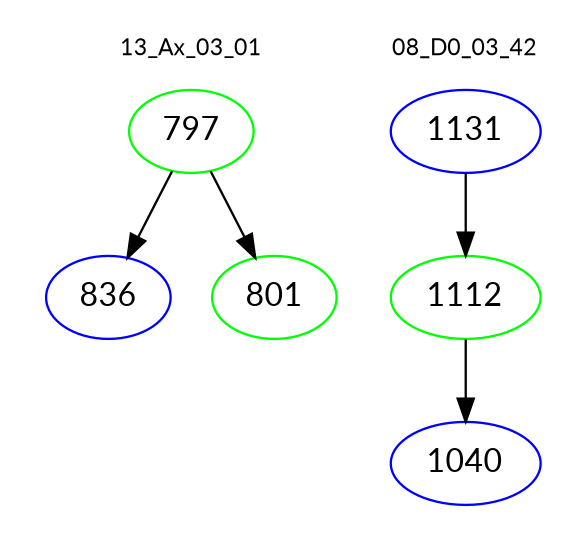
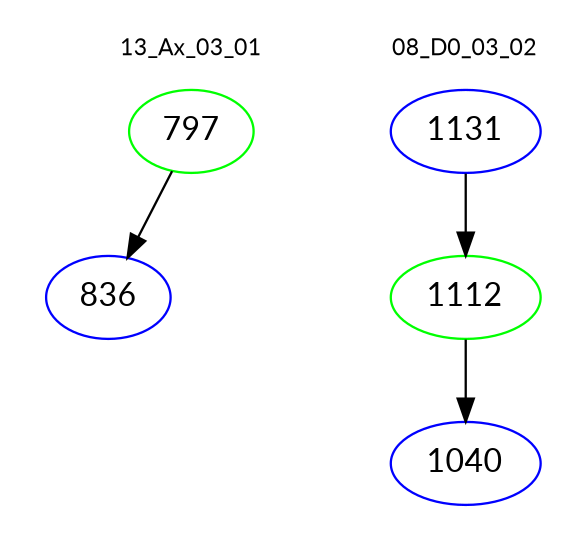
(466, 50) -> (466, 50)
(274, 297) -> none
